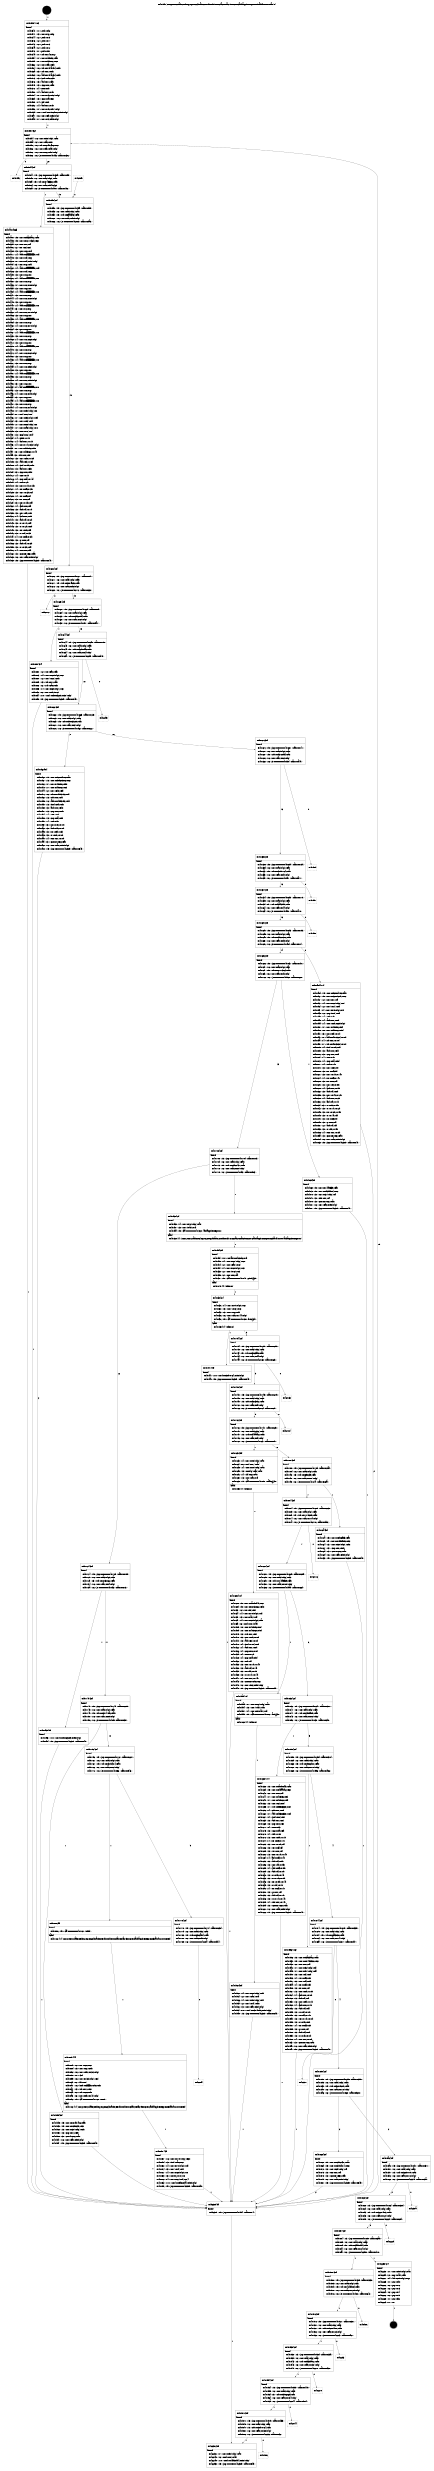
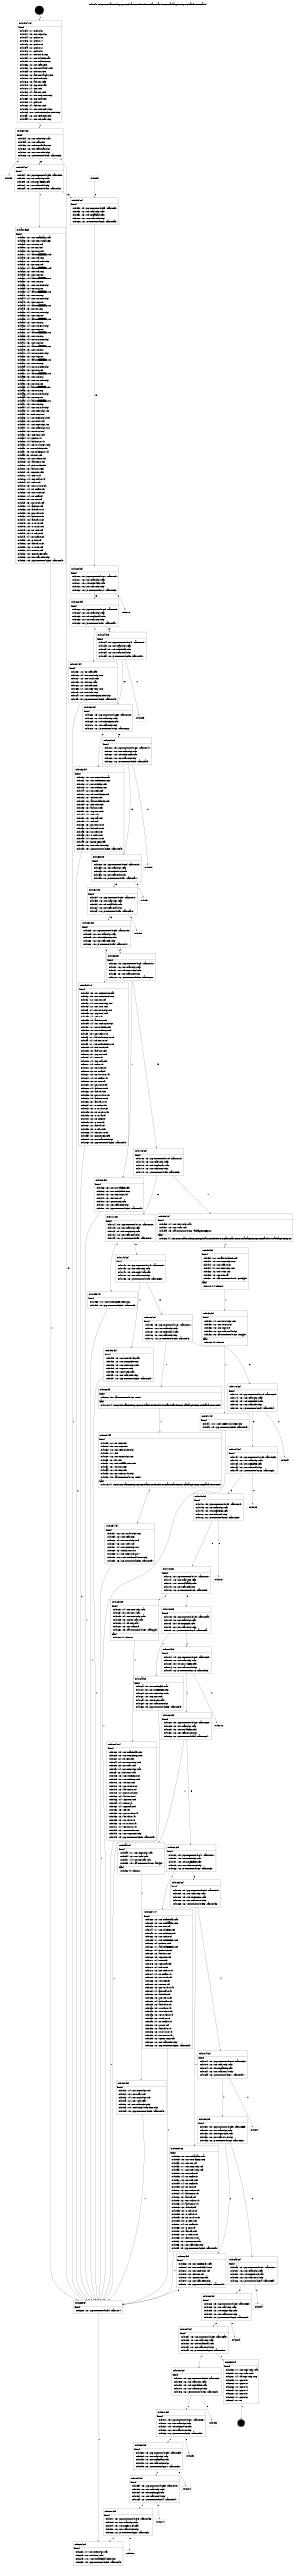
(245, 1332) -> (253, 1428)
